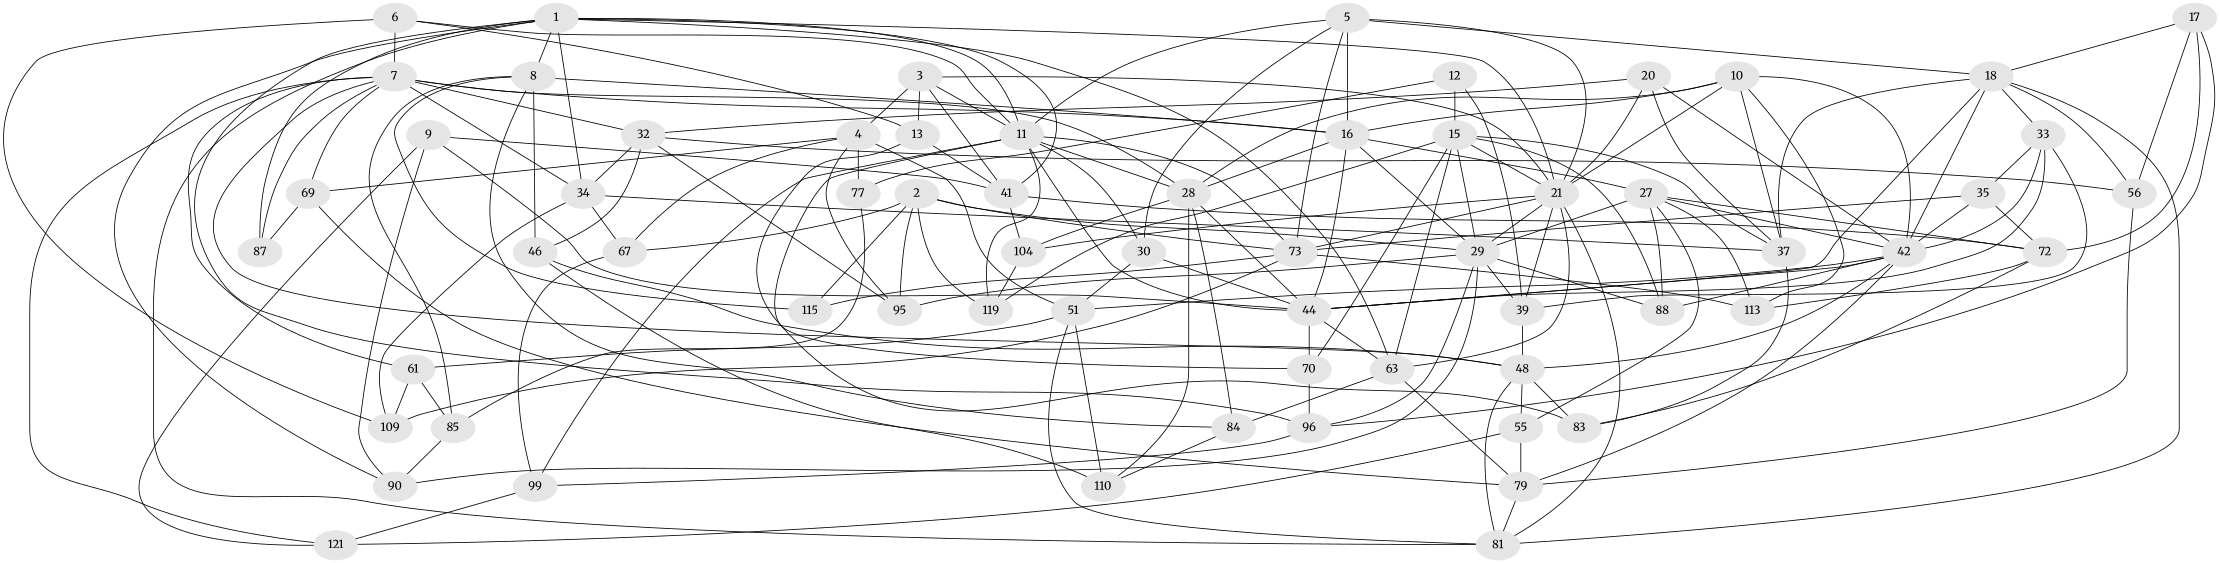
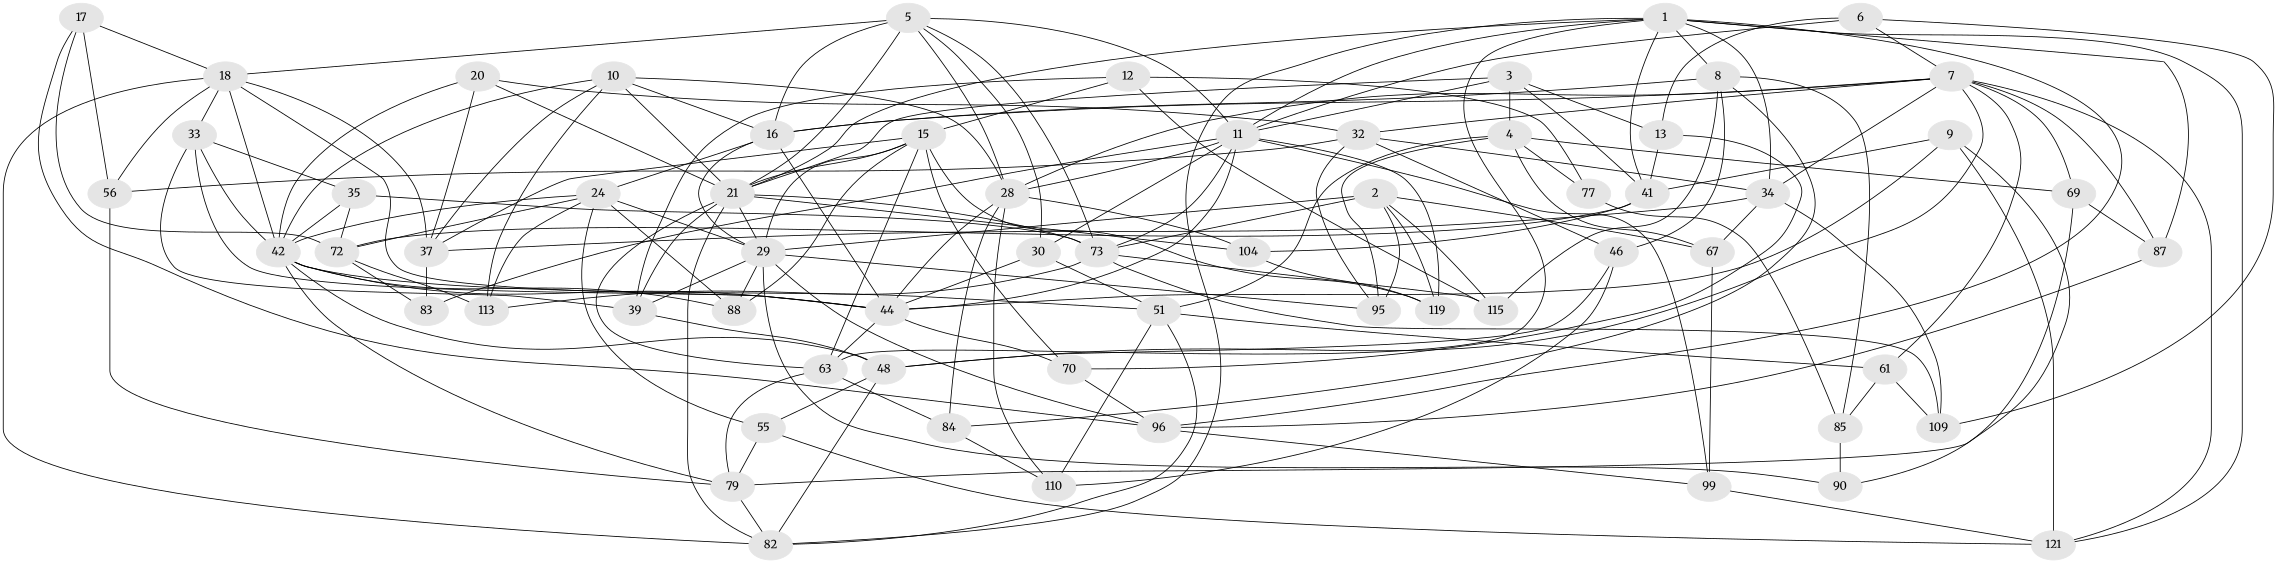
(134, 169) -> (2230, 93)
(1250, 171) -> (966, 98)
(1646, 194) -> (598, 194)
none -> (1285, 196)
none -> (1670, 394)
(1548, 396) -> none
(1498, 545) -> (771, 545)
